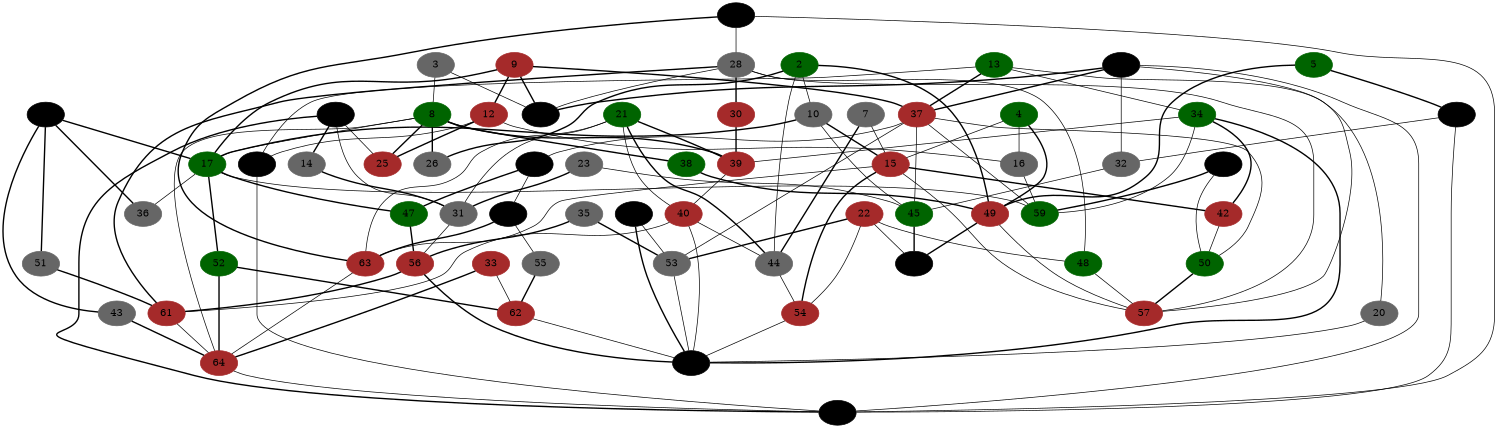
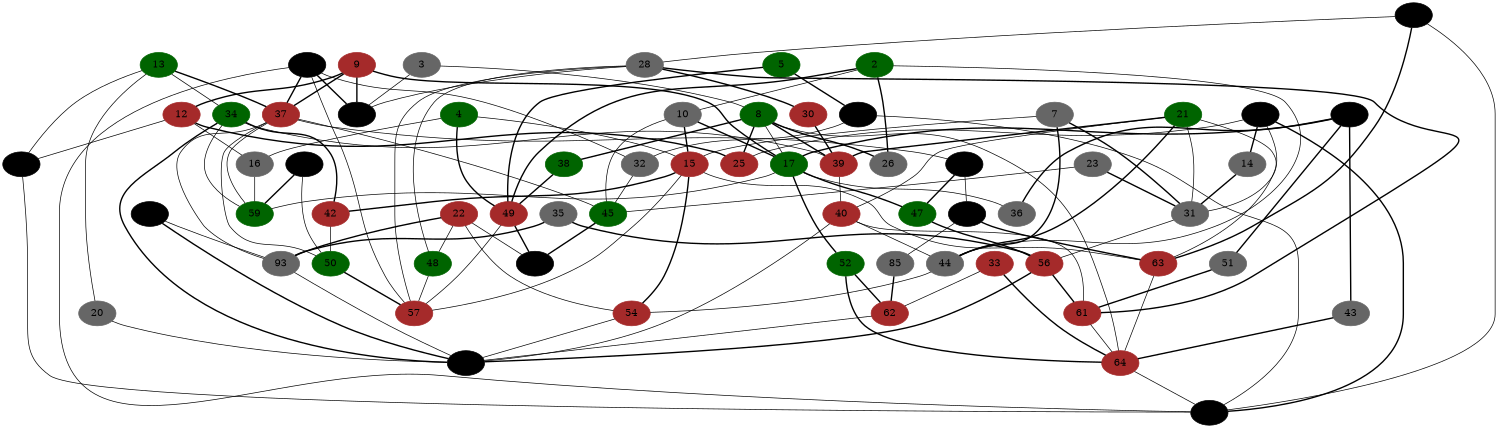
none -> (1130, 161)
(541, 264) -> (895, 264)
(672, 264) -> (281, 264)
